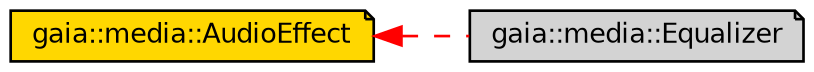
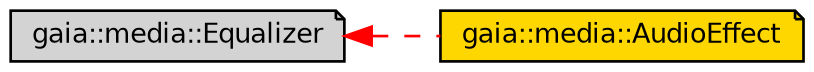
(436, 36) -> (406, 36)
